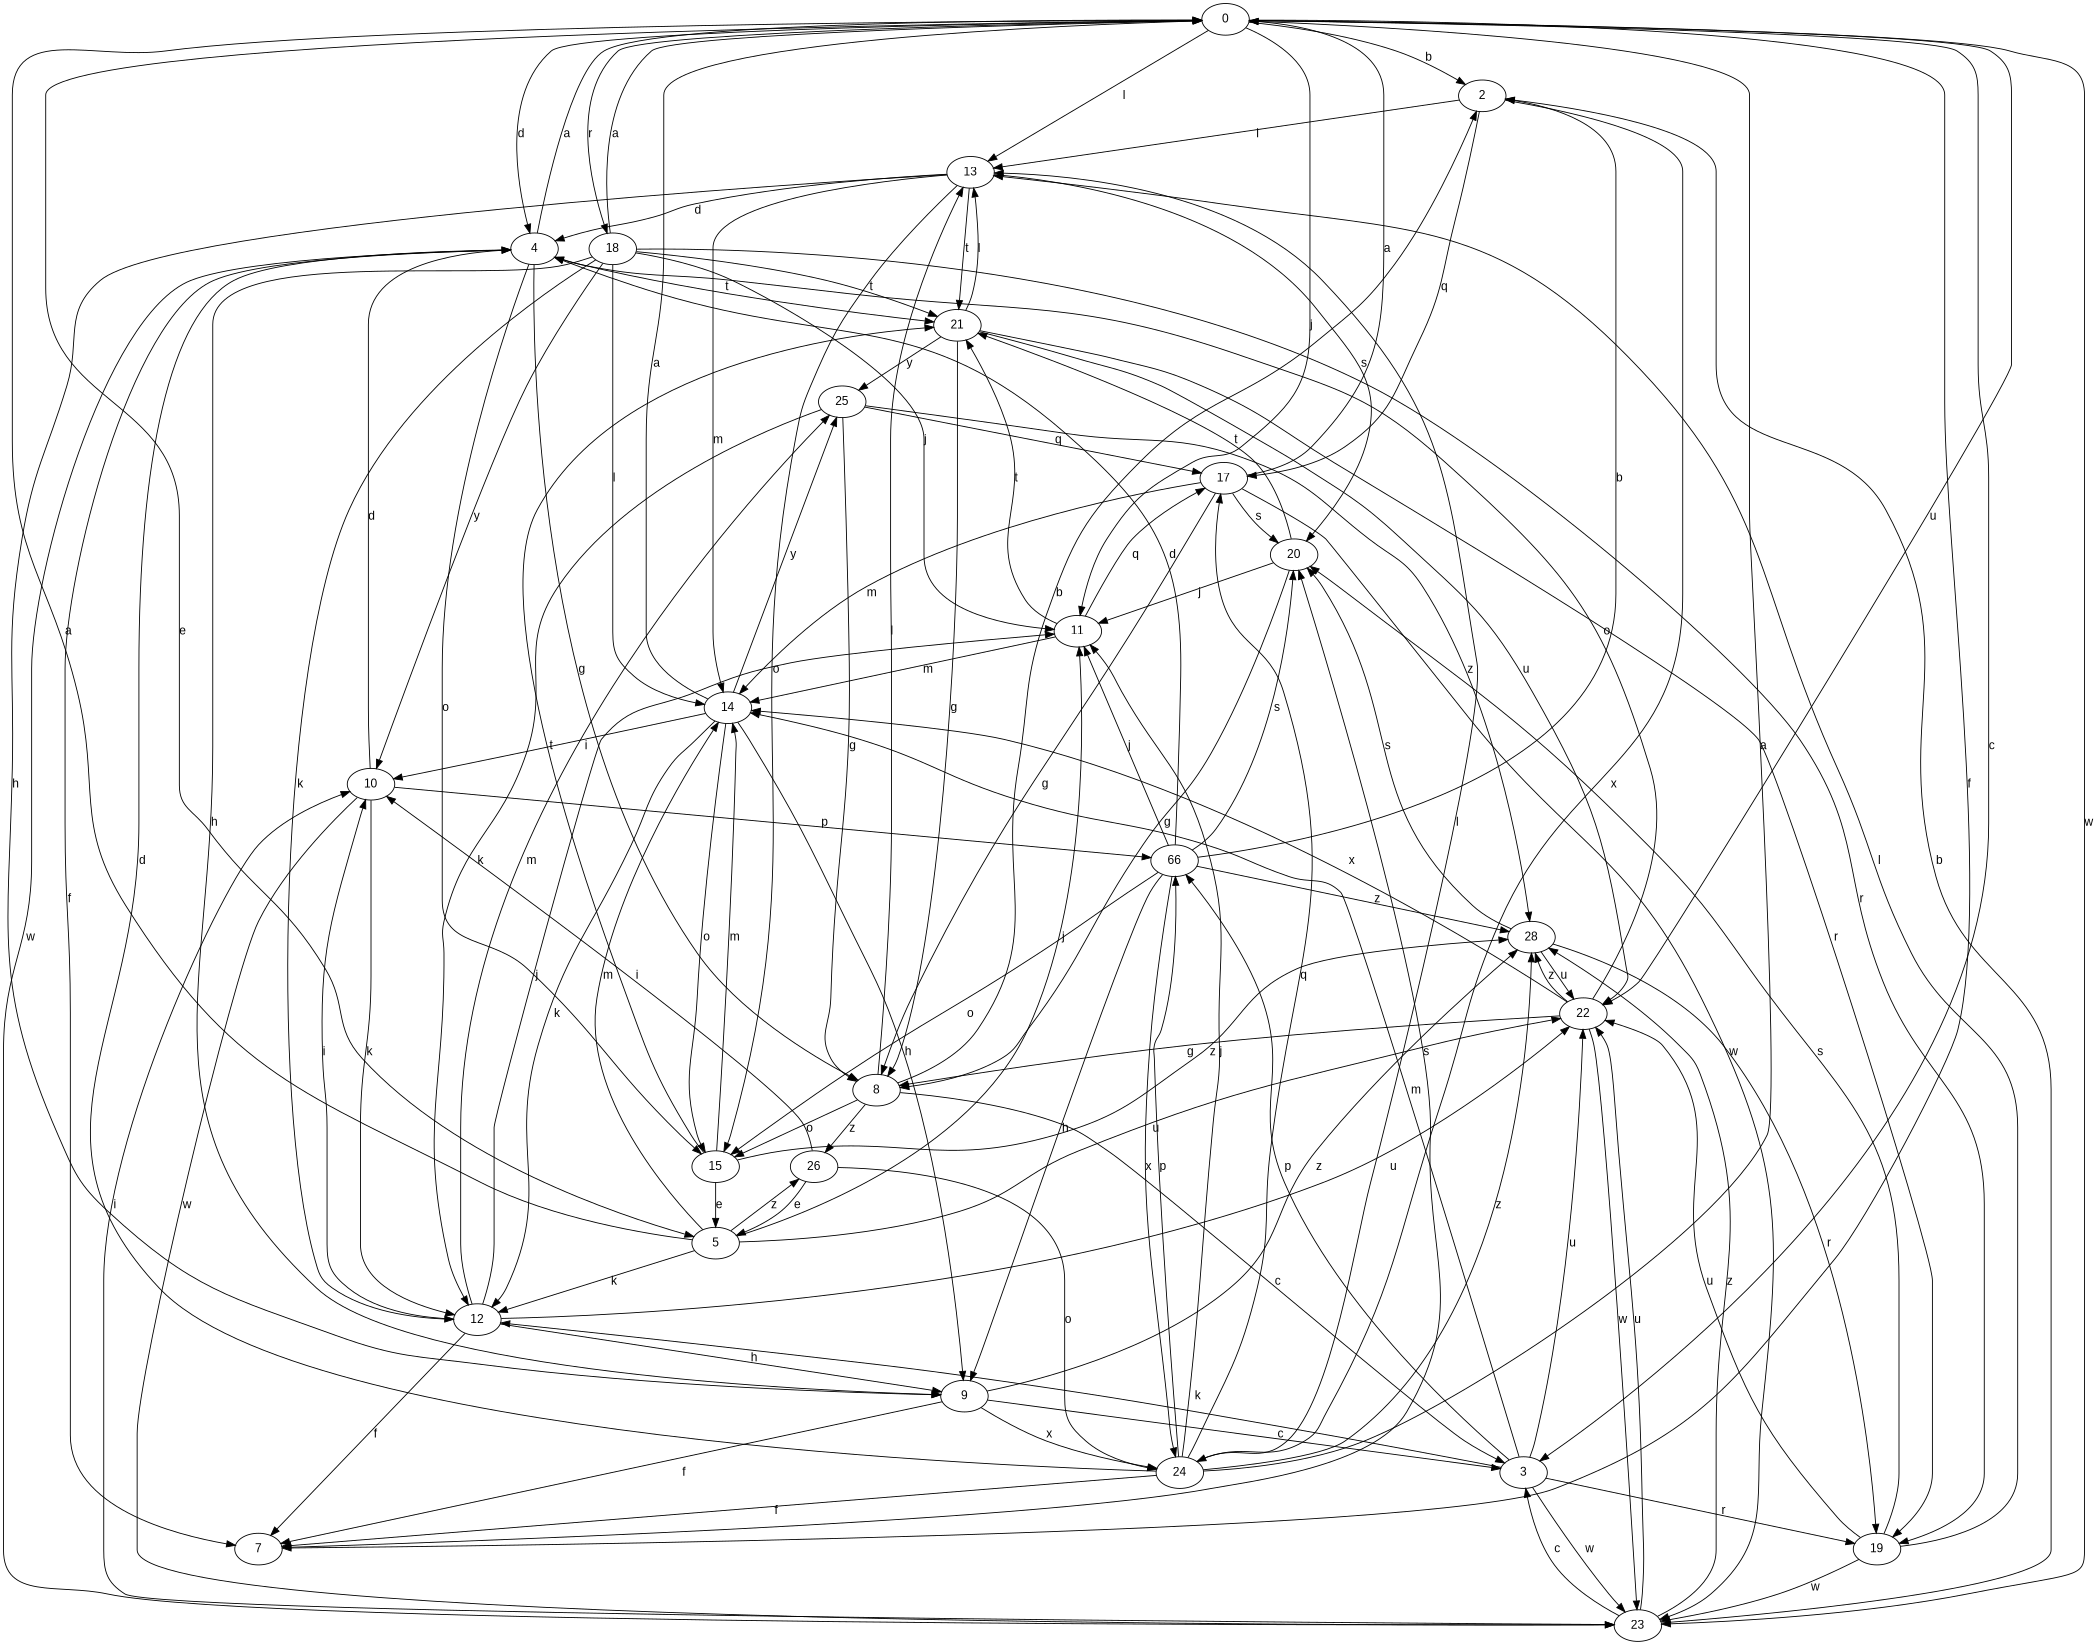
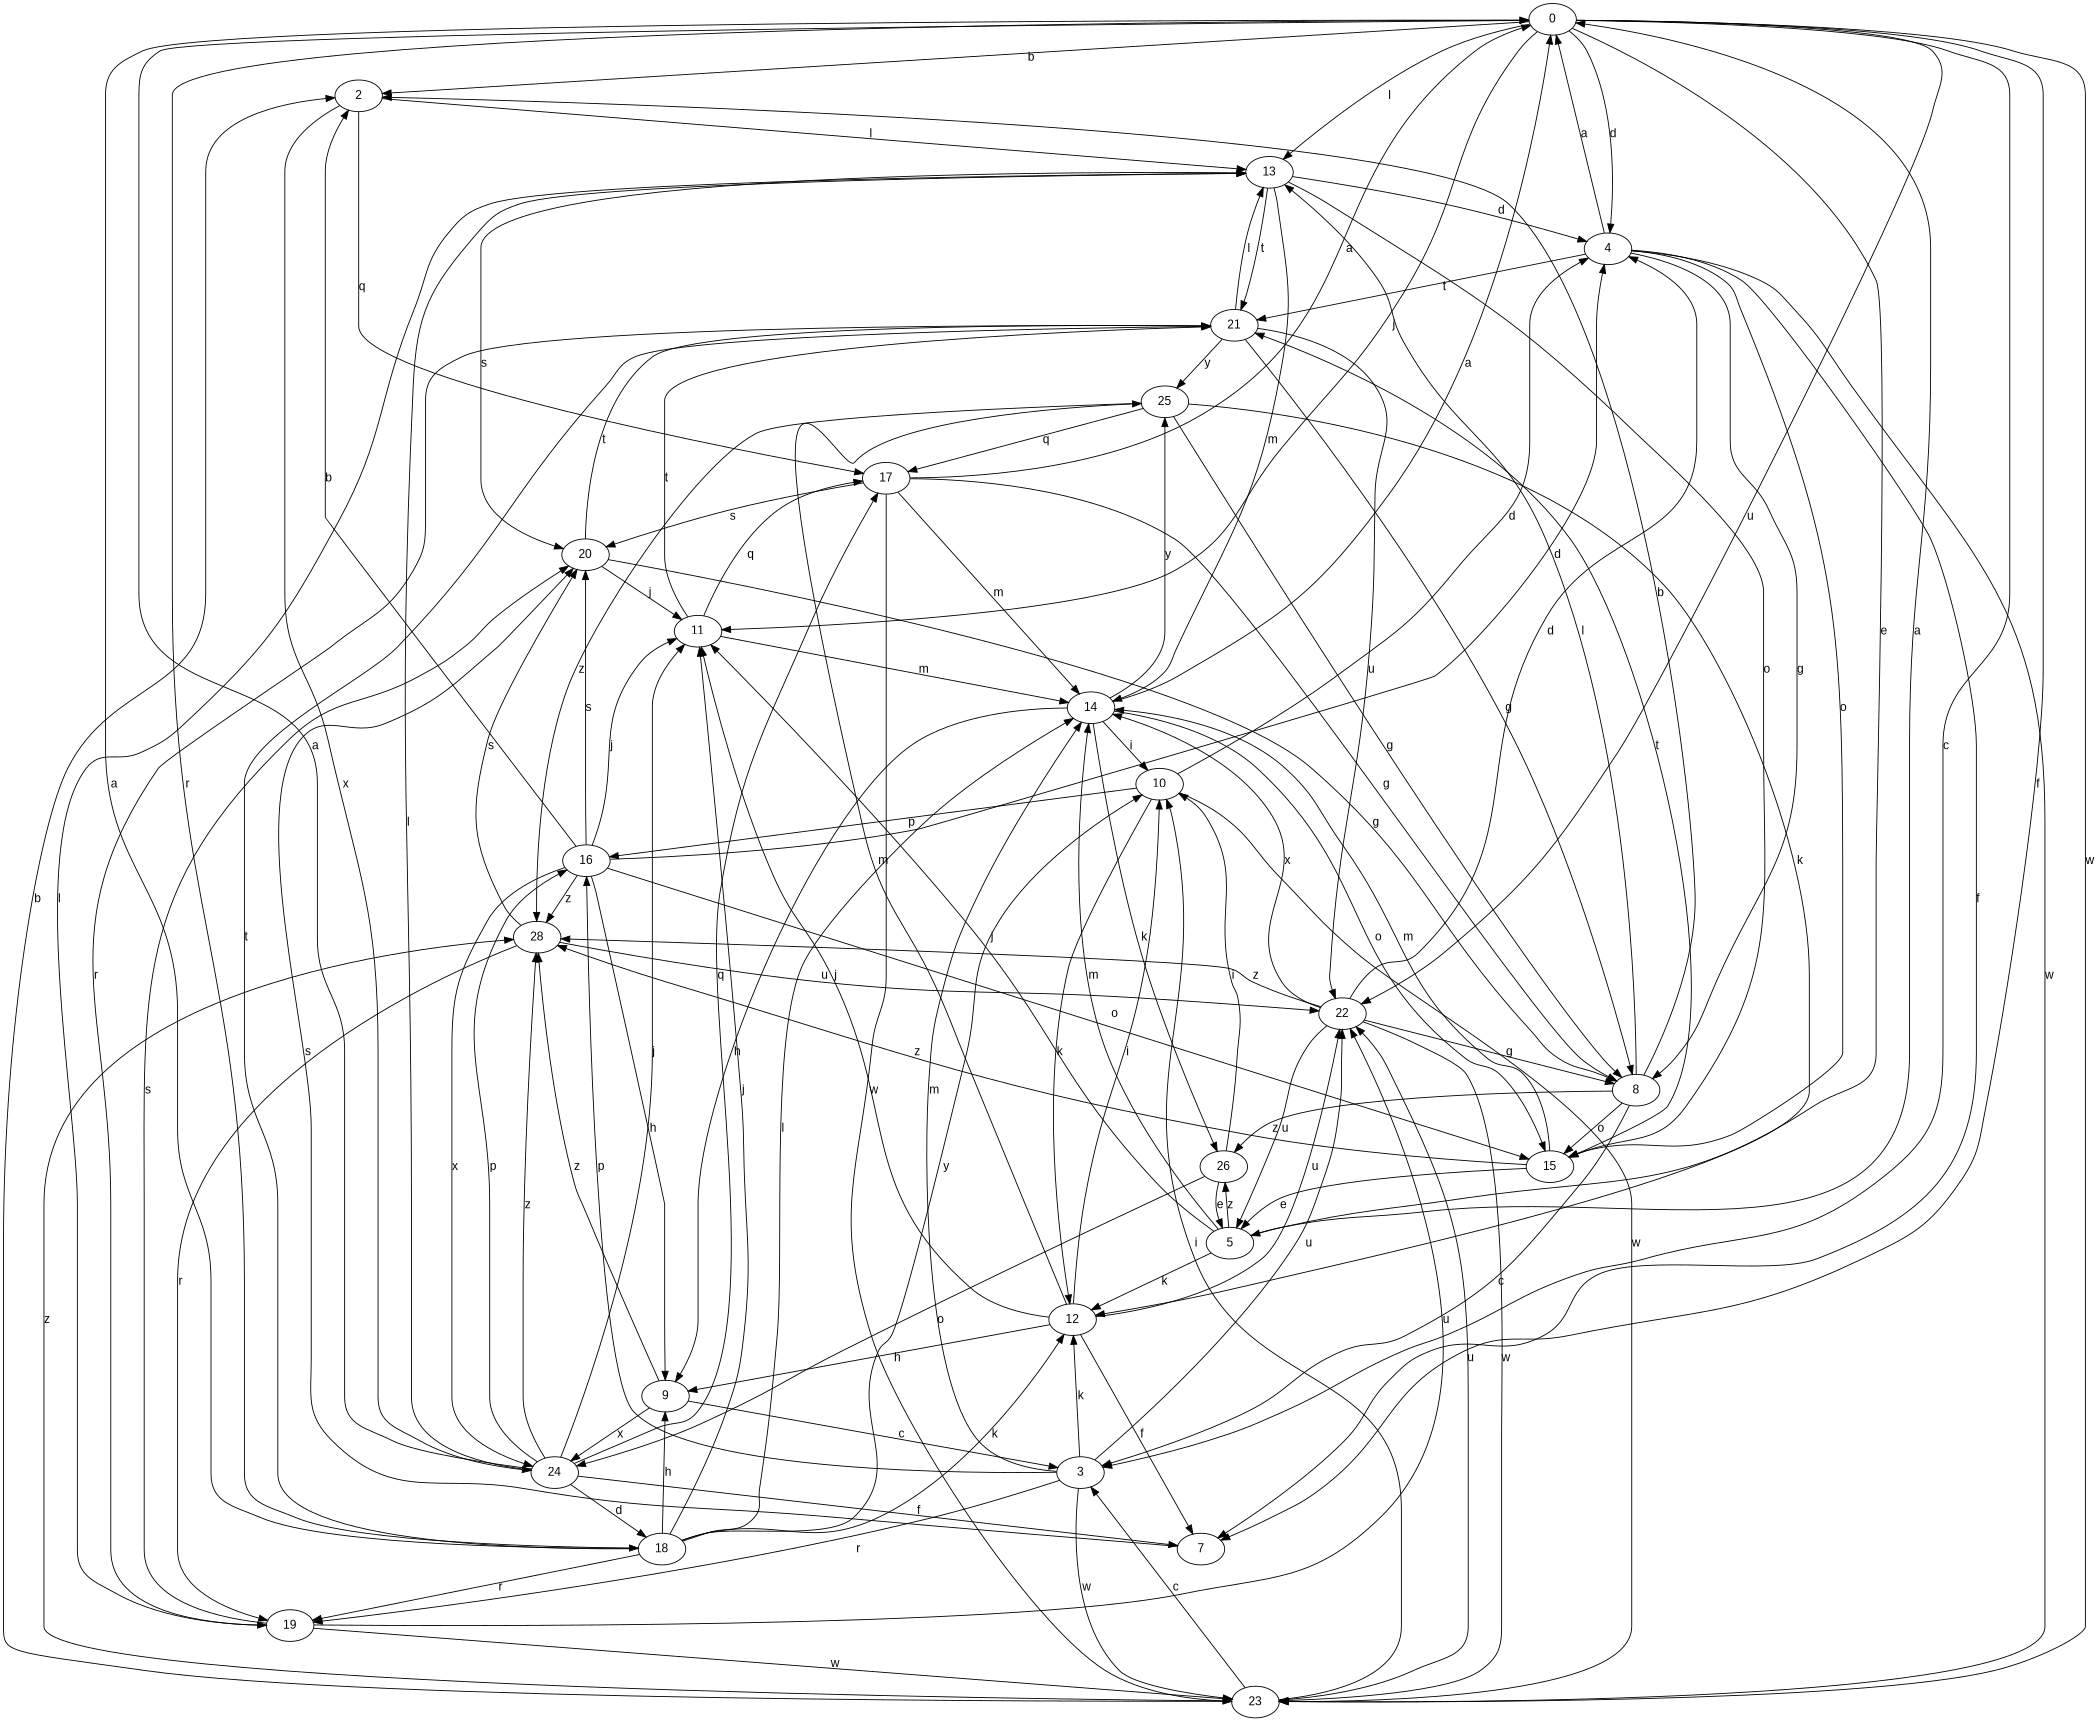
(1607, 631) -> (1551, 631)
(12, 753) -> none
(1175, 861) -> (586, 861)
(562, 978) -> (1137, 938)
(1122, 1134) -> (1280, 1126)
(93, 1157) -> (605, 1508)
(616, 1472) -> none
